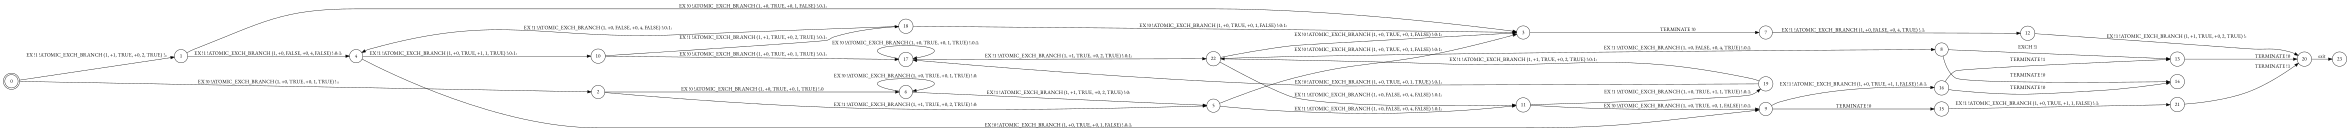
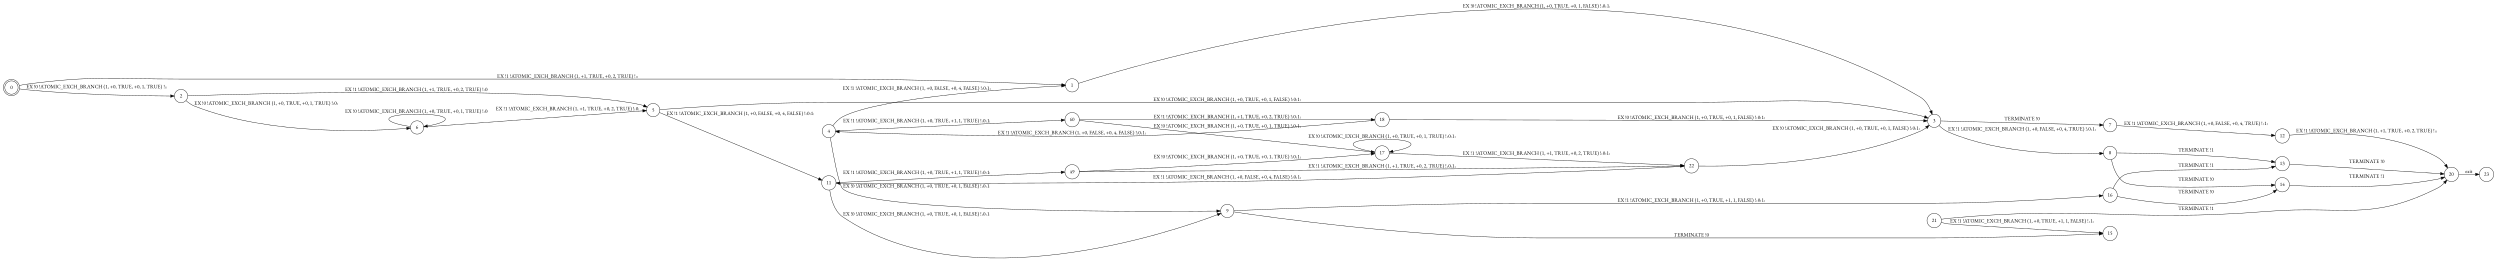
(2028, 47) -> (2196, 150)
(1576, 52) -> (2017, 150)
(267, 56) -> (944, 95)
(598, 56) -> (1072, 120)
(1766, 84) -> (1072, 172)
(2058, 107) -> (2020, 228)
none -> (2366, 186)
